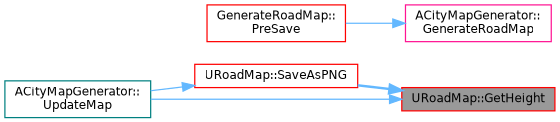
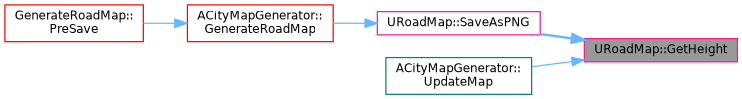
(478, 23) -> (260, 23)
(276, 76) -> (459, 23)
(167, 89) -> (349, 23)
(478, 99) -> (661, 50)
